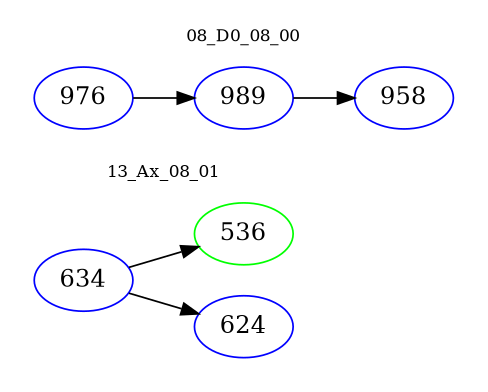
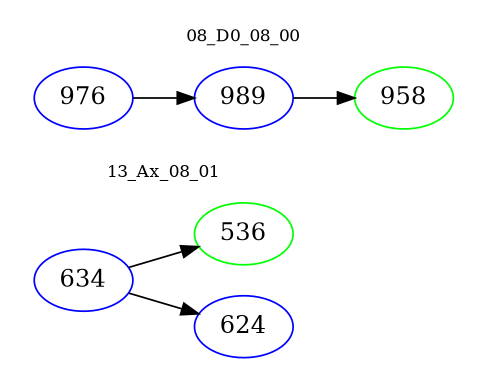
(404, 98) -> (404, 98)
